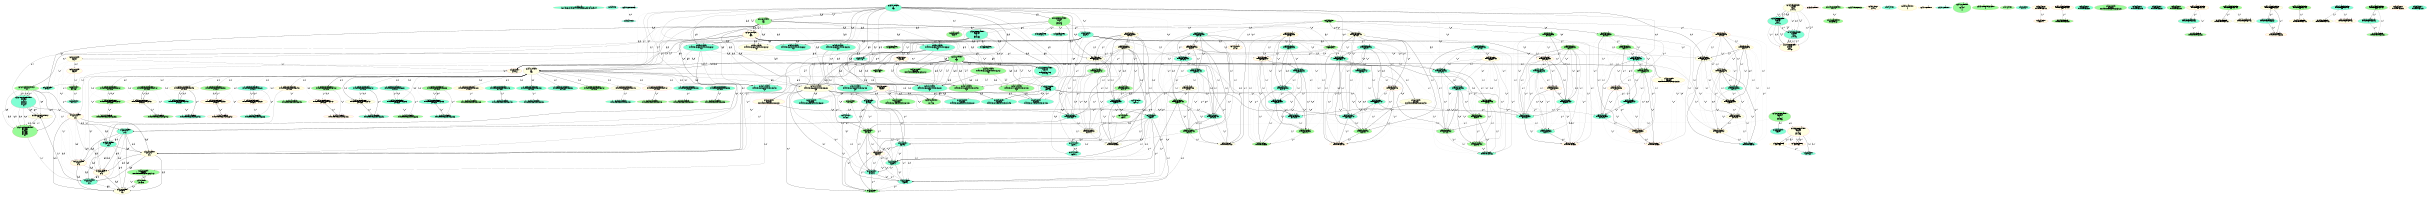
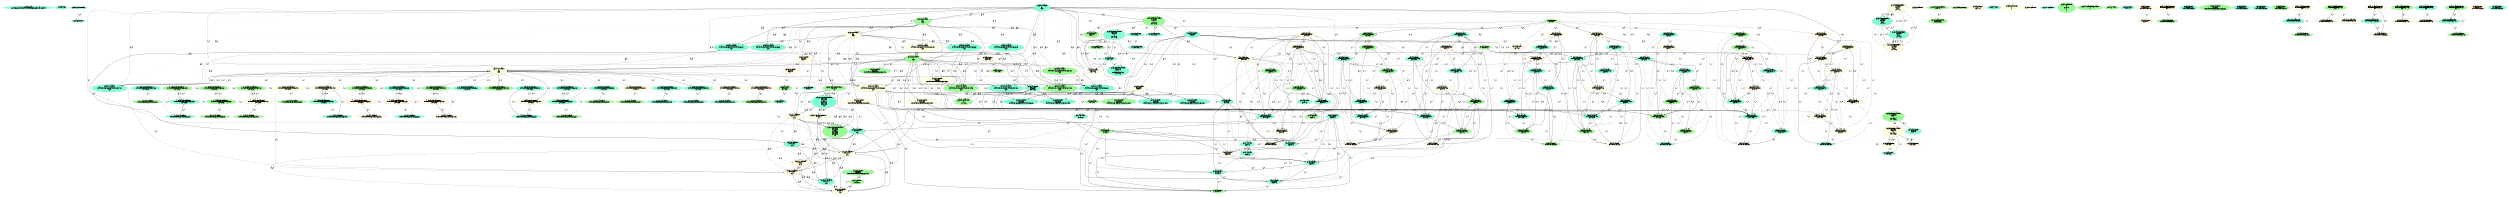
(2345, 21) -> none
(1389, 65) -> (1589, 73)
